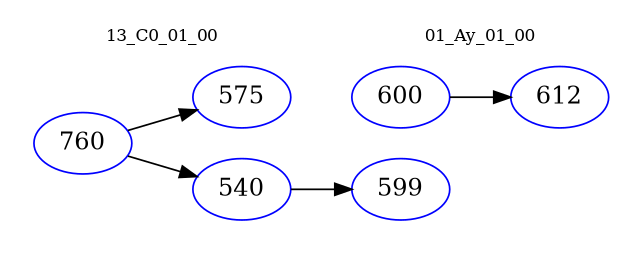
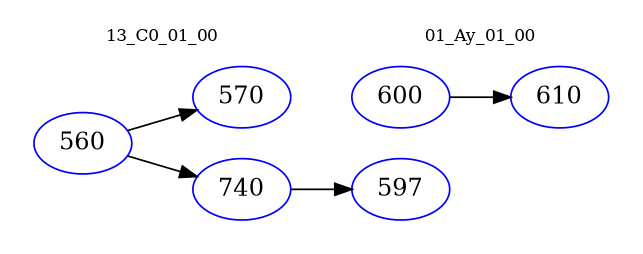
(242, 97) -> (242, 97)
(560, 97) -> (560, 97)
(83, 143) -> (83, 143)
(242, 189) -> (242, 189)
(401, 189) -> (401, 189)
